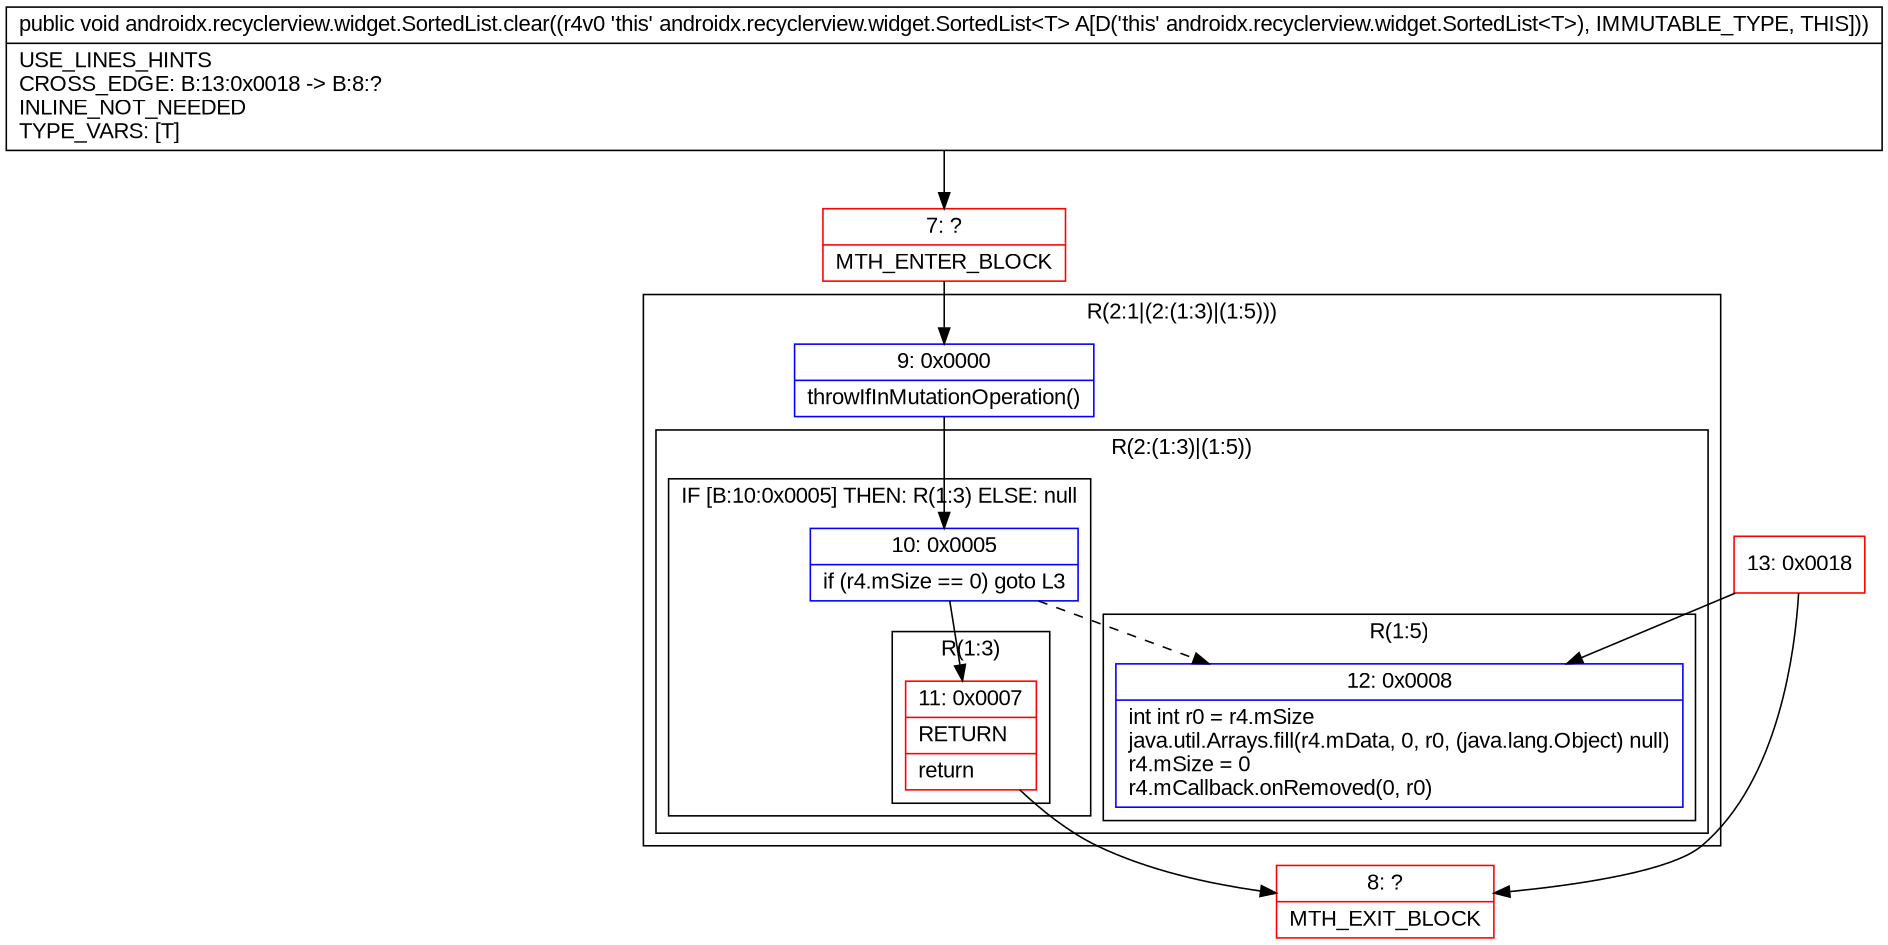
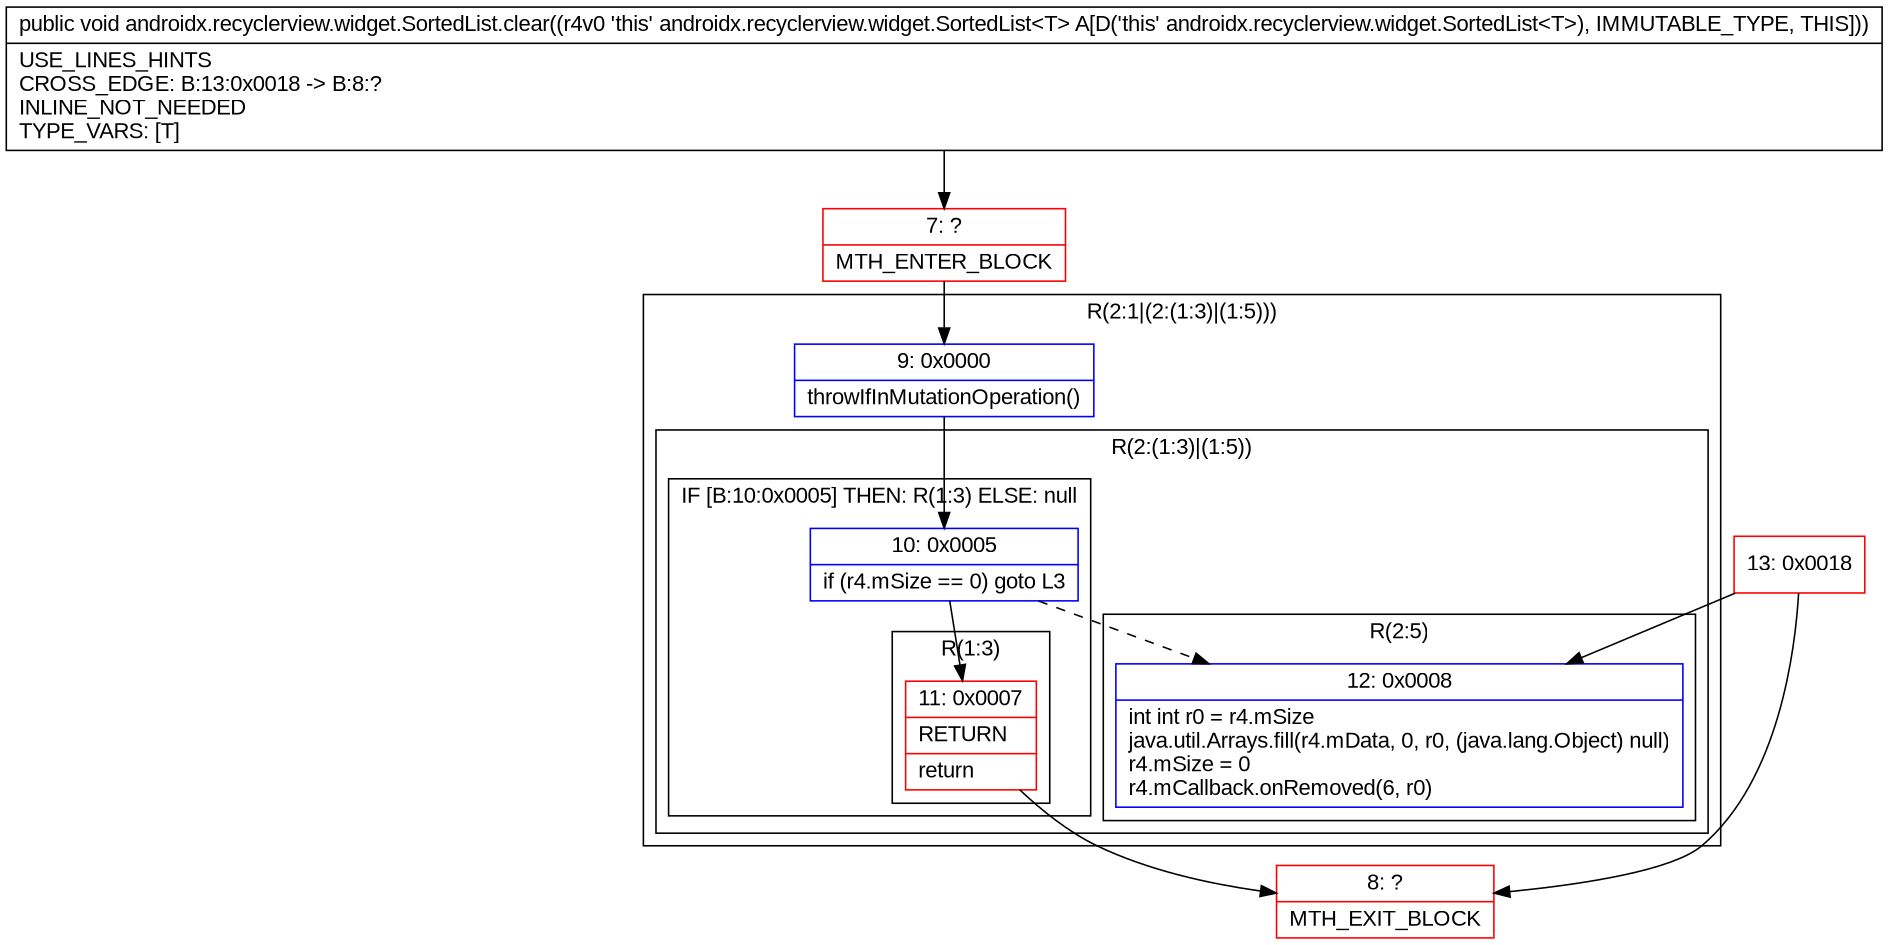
(1399, 632) -> (1399, 632)
(1280, 788) -> (1280, 788)
